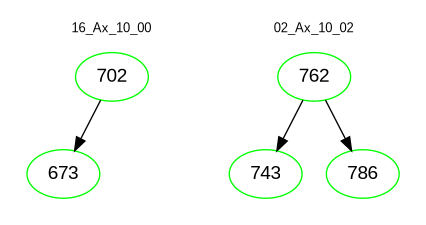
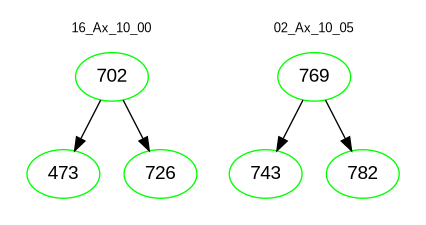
(314, 29) -> (314, 29)
(314, 77) -> (314, 77)
(63, 174) -> (63, 174)
none -> (160, 174)
(363, 174) -> (363, 174)
